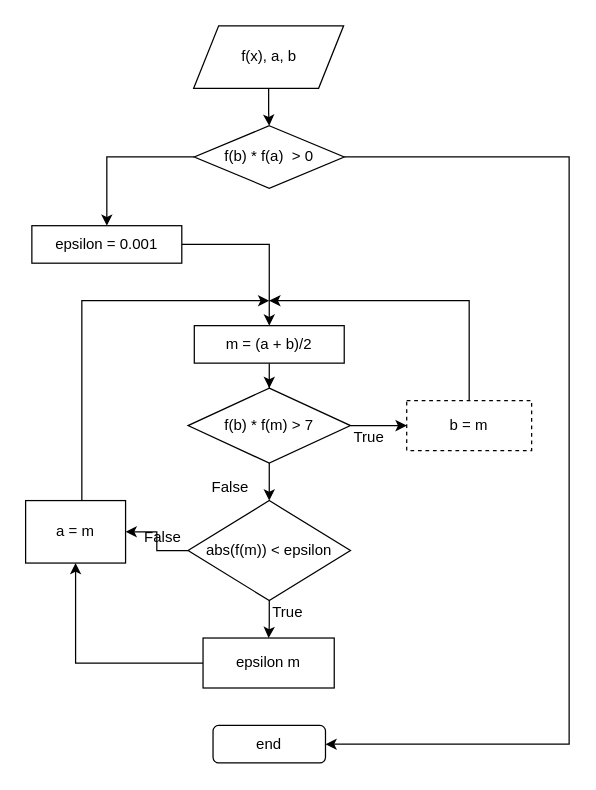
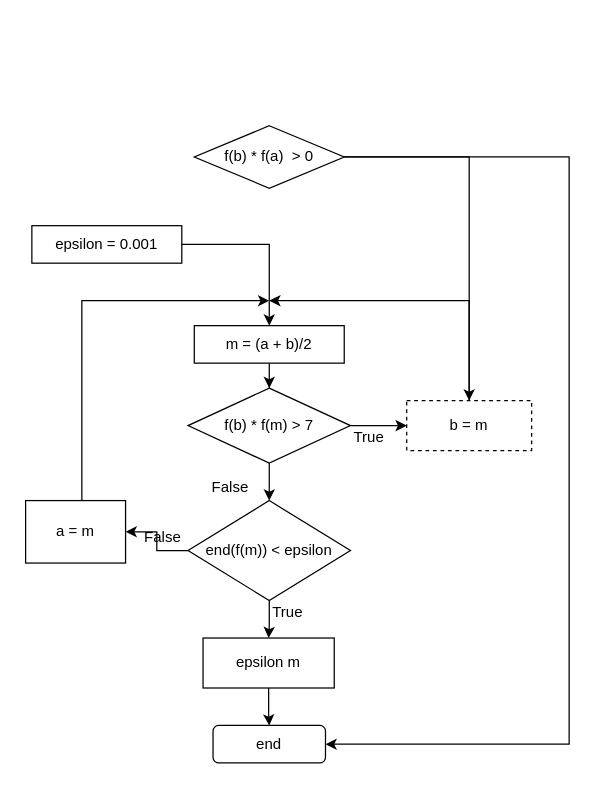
(269, 57) -> none
(269, 102) -> none
(121, 157) -> (469, 228)
(269, 551) -> (269, 551)
(94, 663) -> (269, 702)
